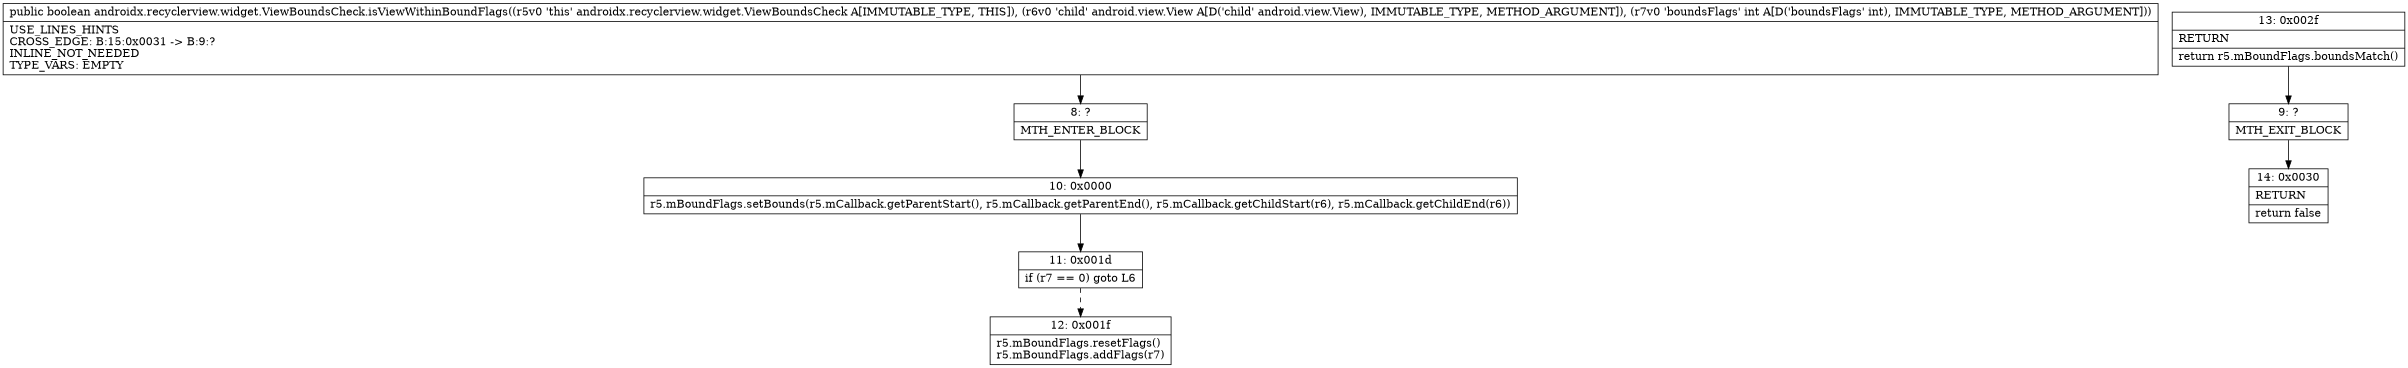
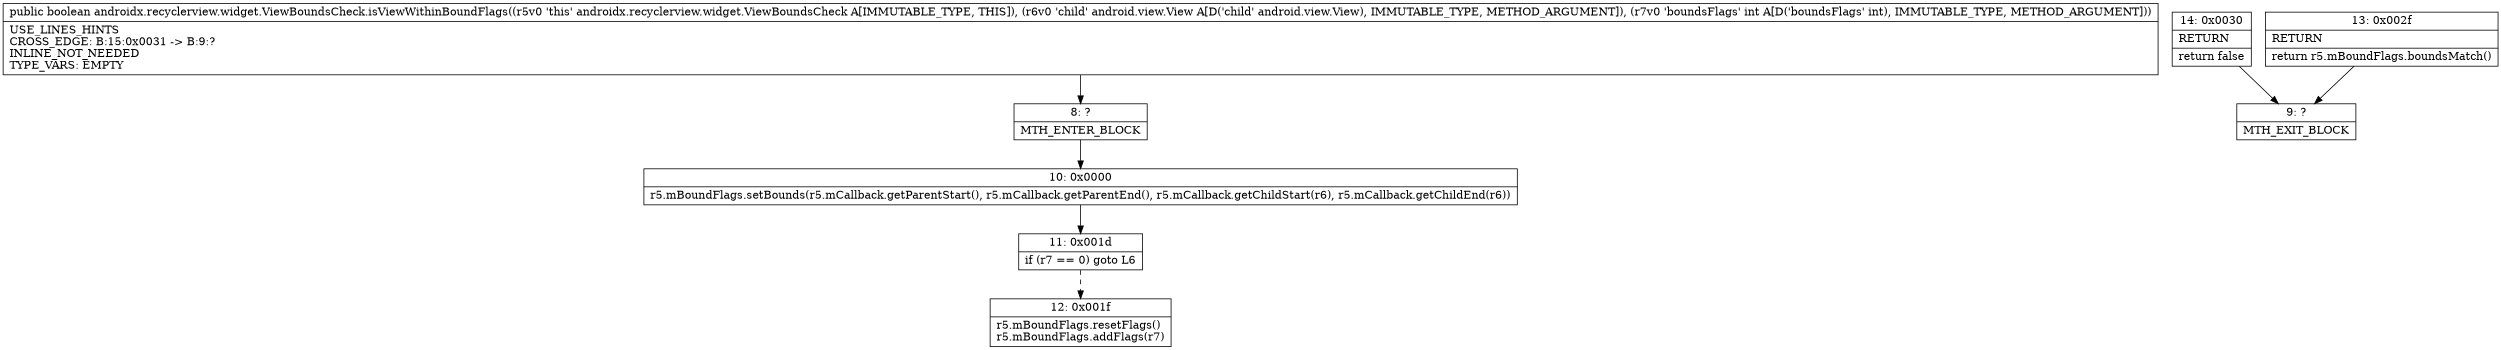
(2289, 150) -> (2256, 82)
